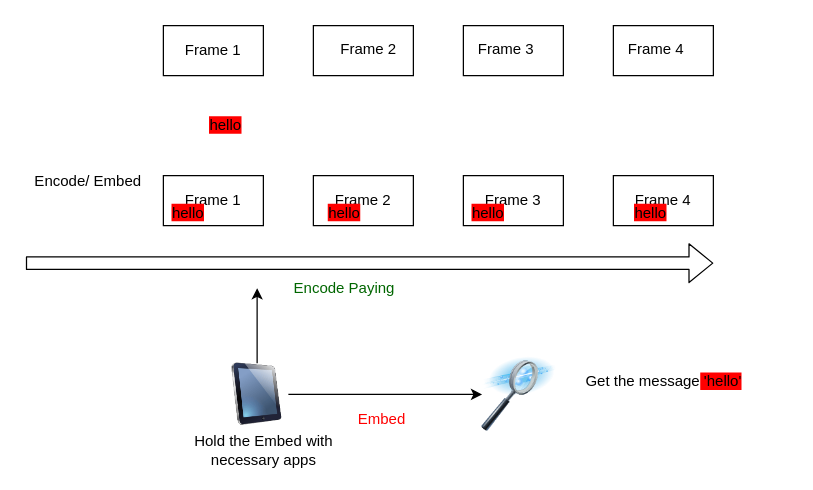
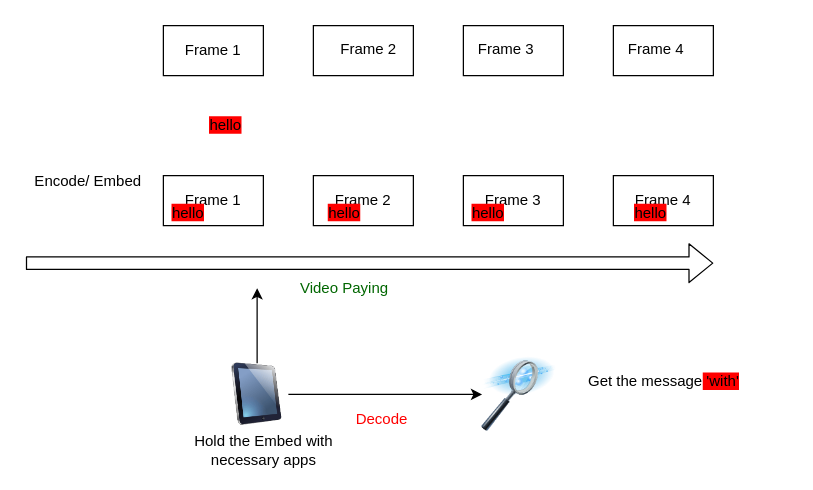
(344, 288) -> (344, 288)
(664, 382) -> (664, 382)
(382, 419) -> (382, 419)
